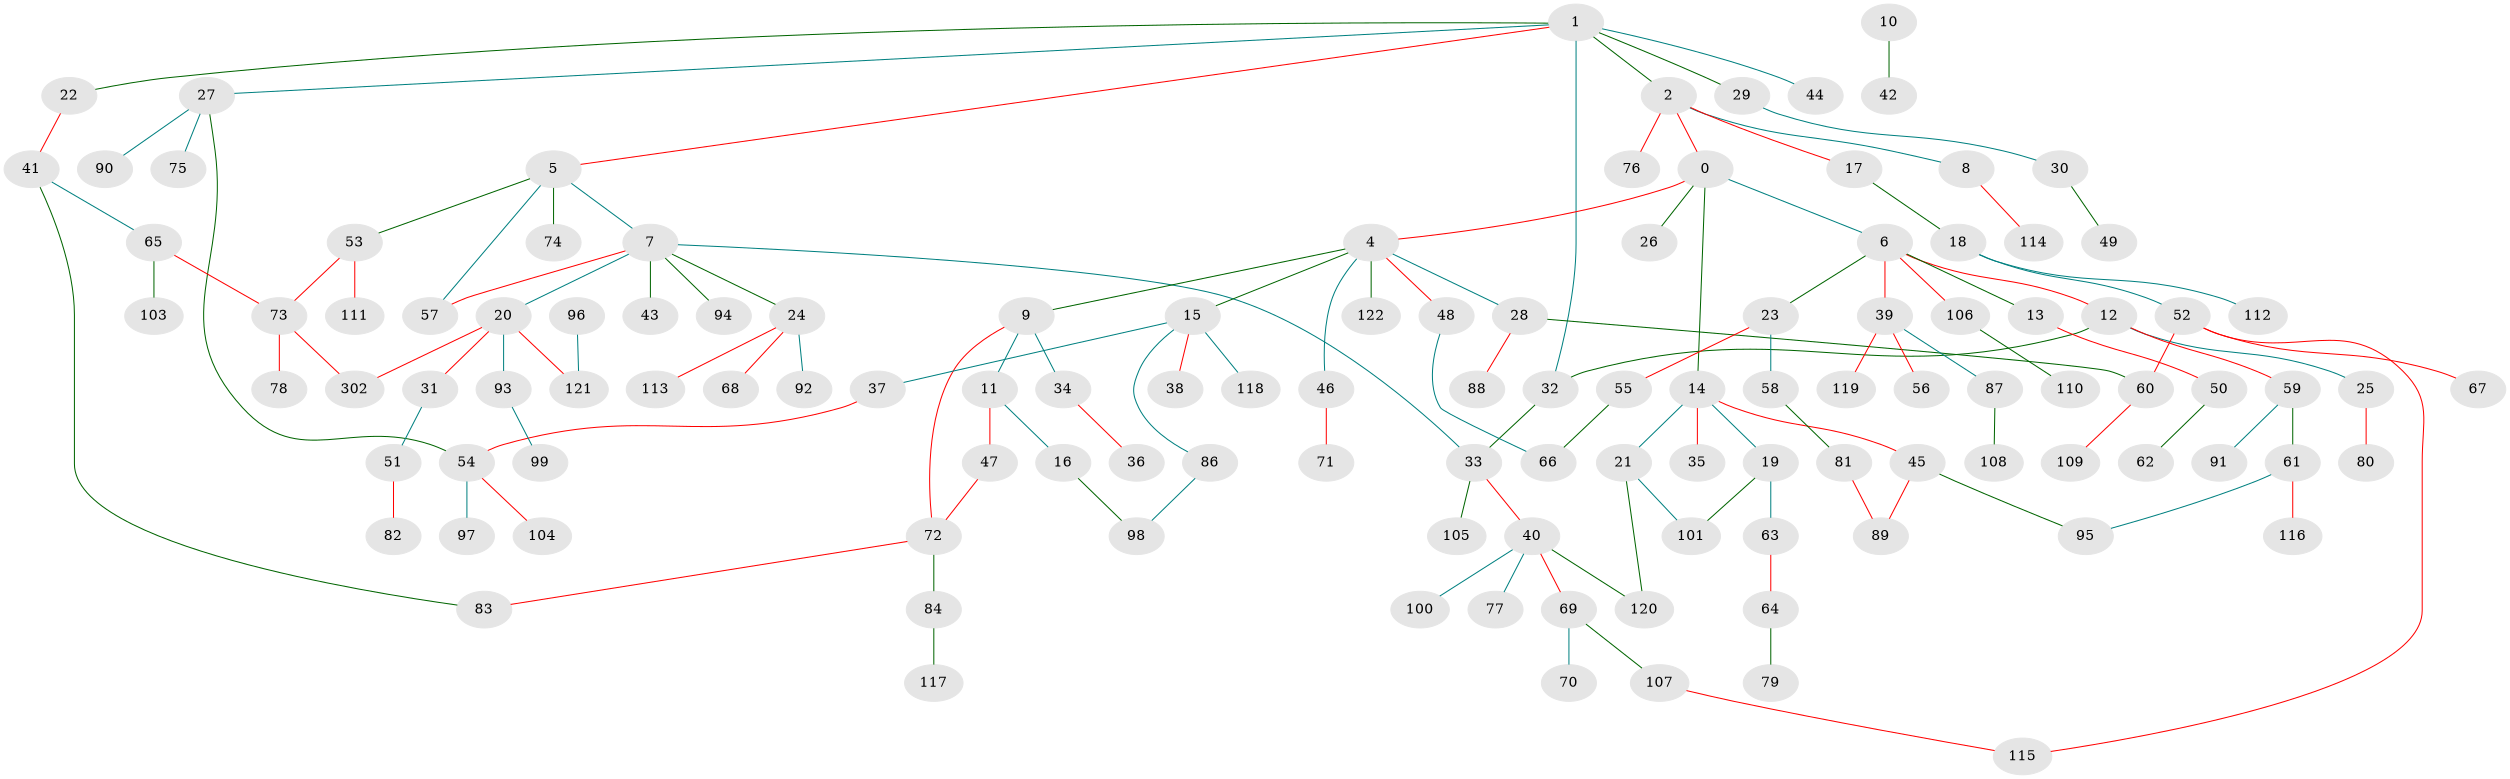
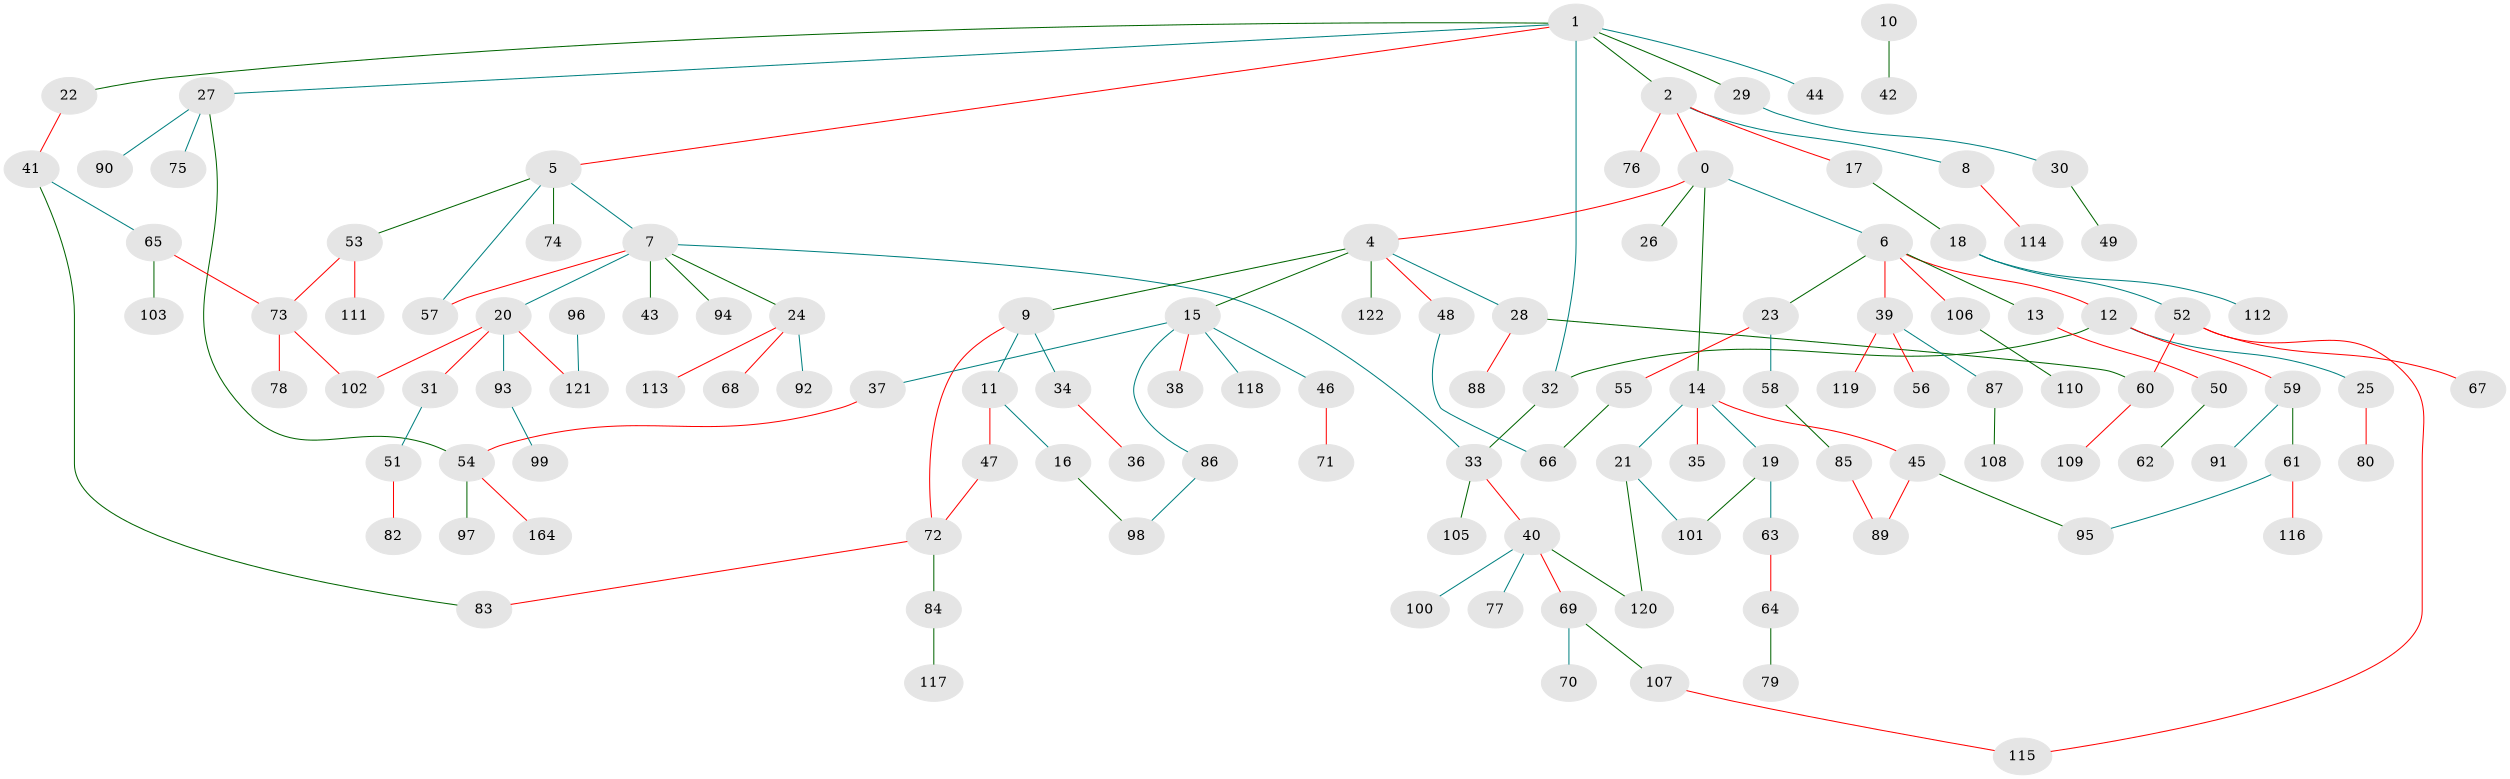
(1329, 311) -> (1260, 353)
(355, 389) -> (355, 389)
(1844, 463) -> (1844, 463)
(467, 500) -> (467, 500)
(542, 536) -> (542, 536)
